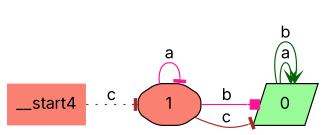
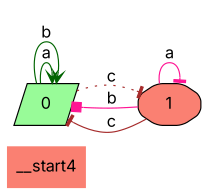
(109, 105) -> (107, 85)
